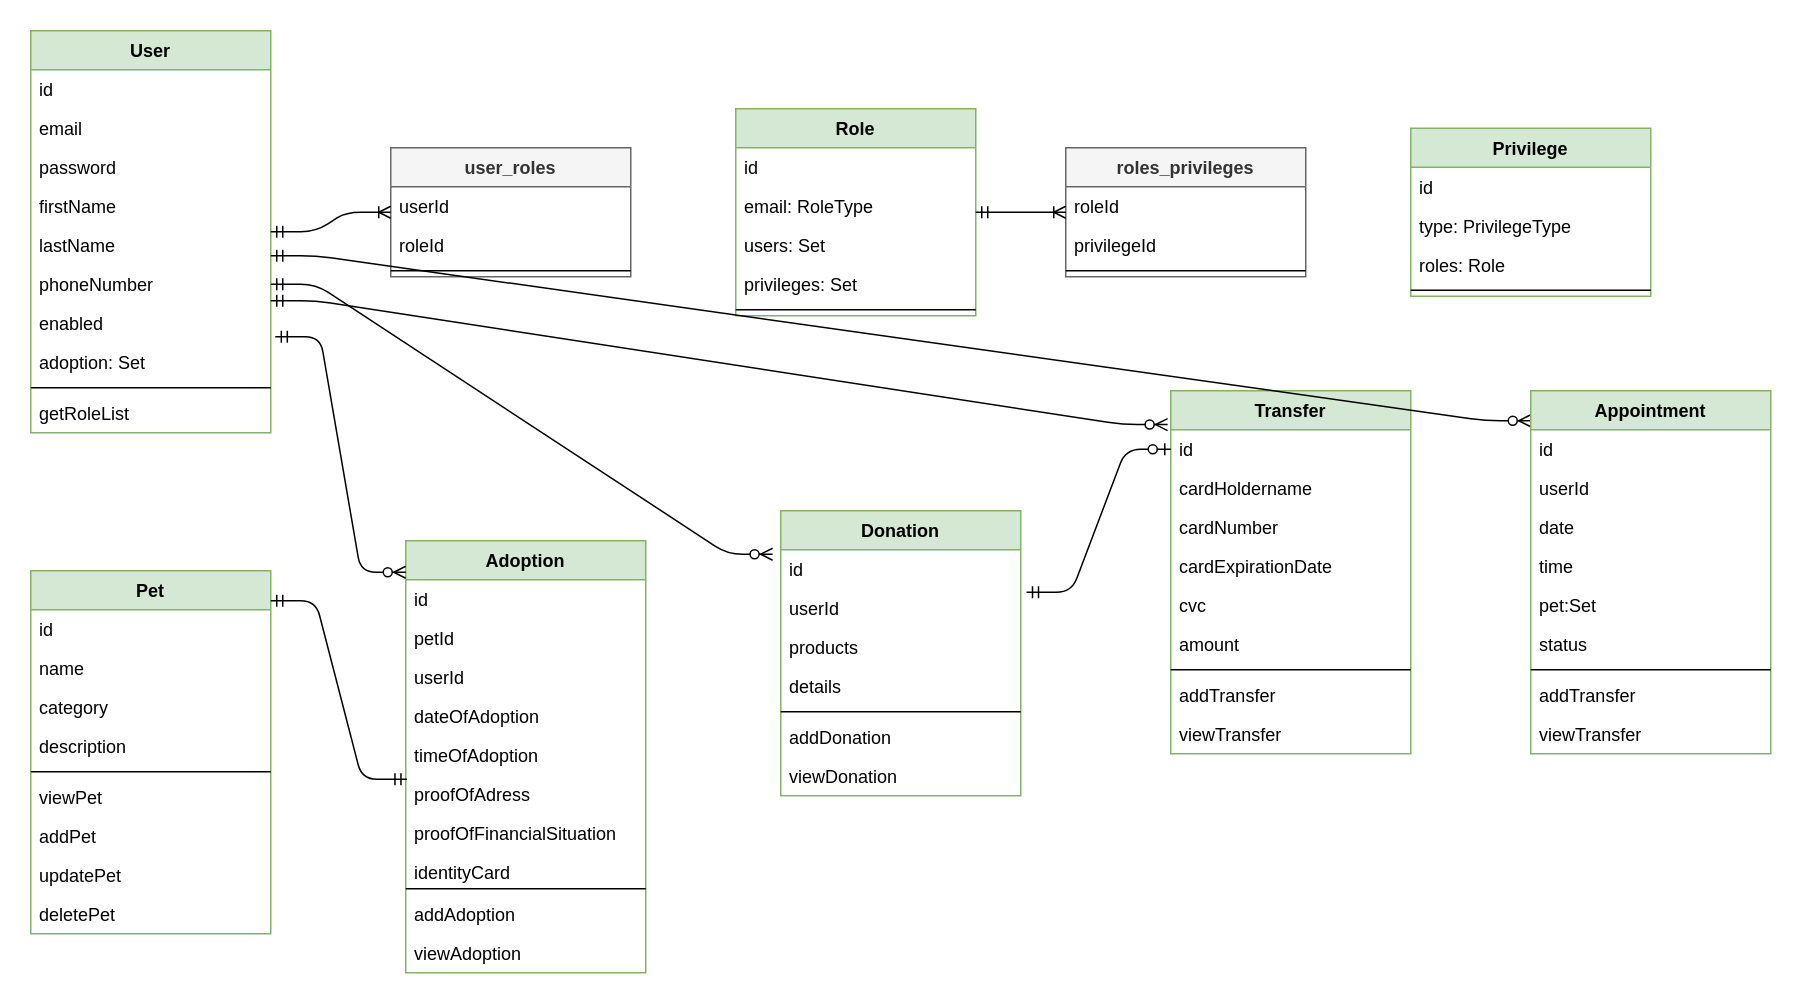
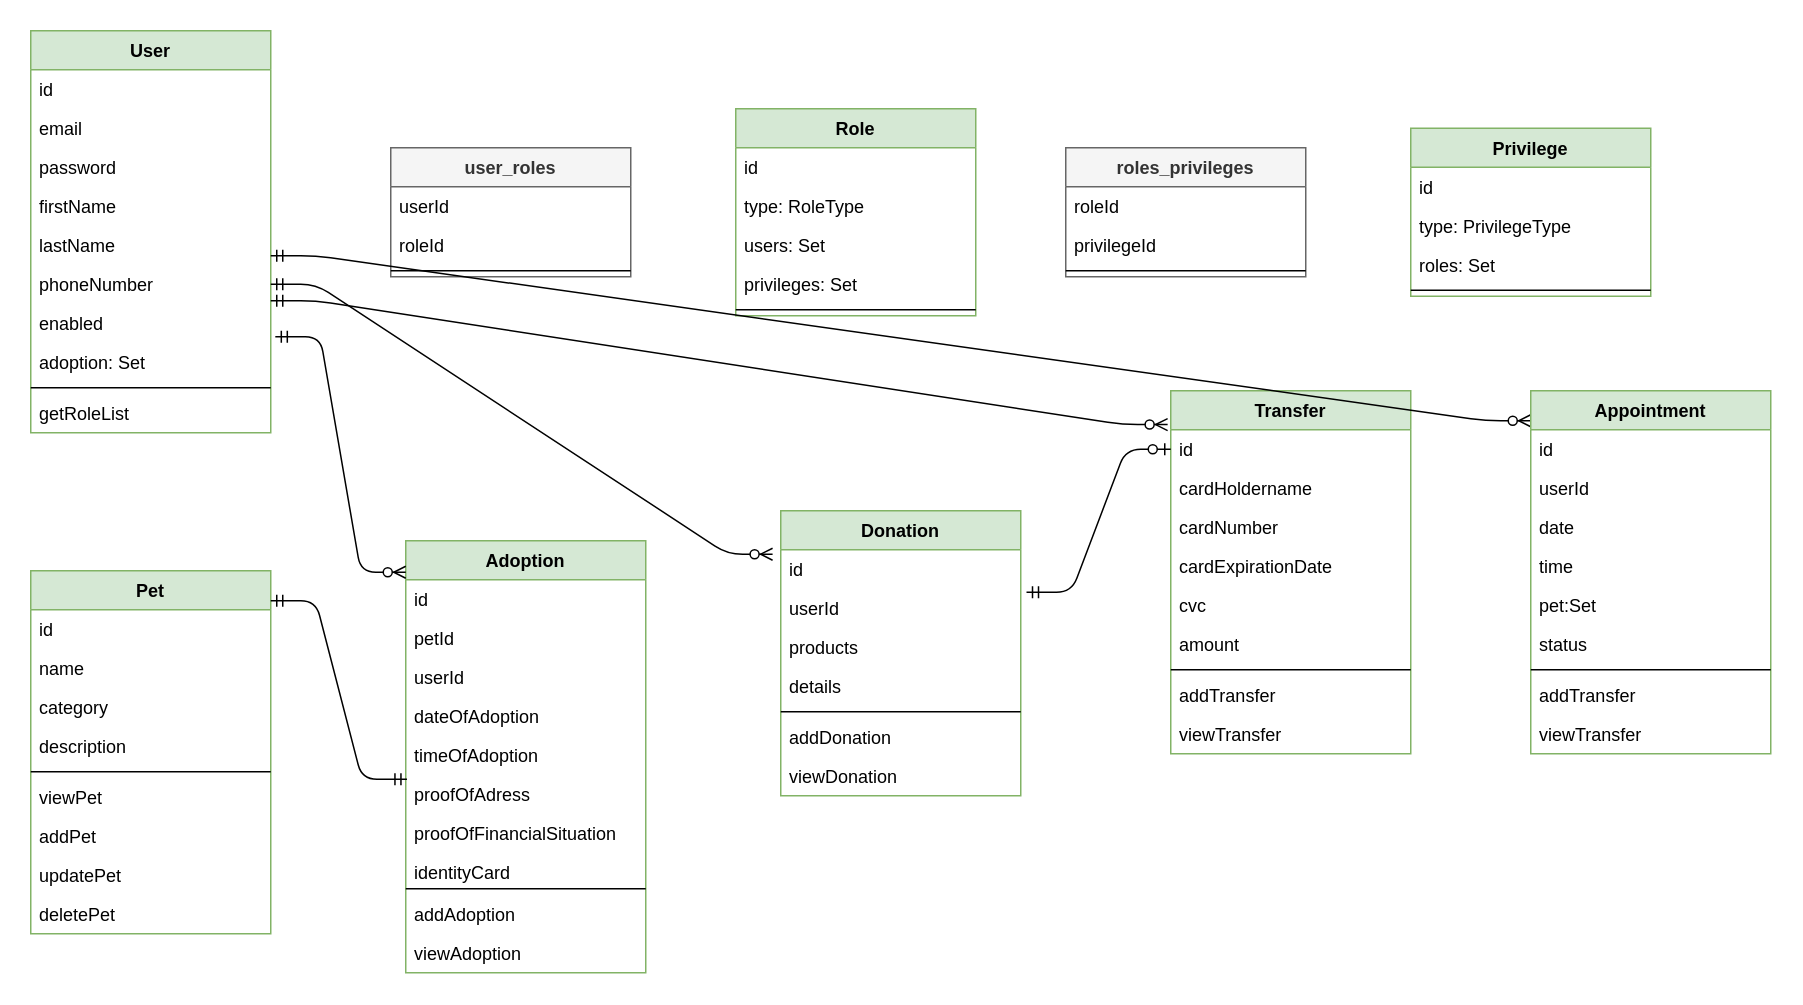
(808, 207) -> (808, 207)
(1020, 212) -> none
(332, 221) -> none
(1465, 266) -> (1462, 266)
